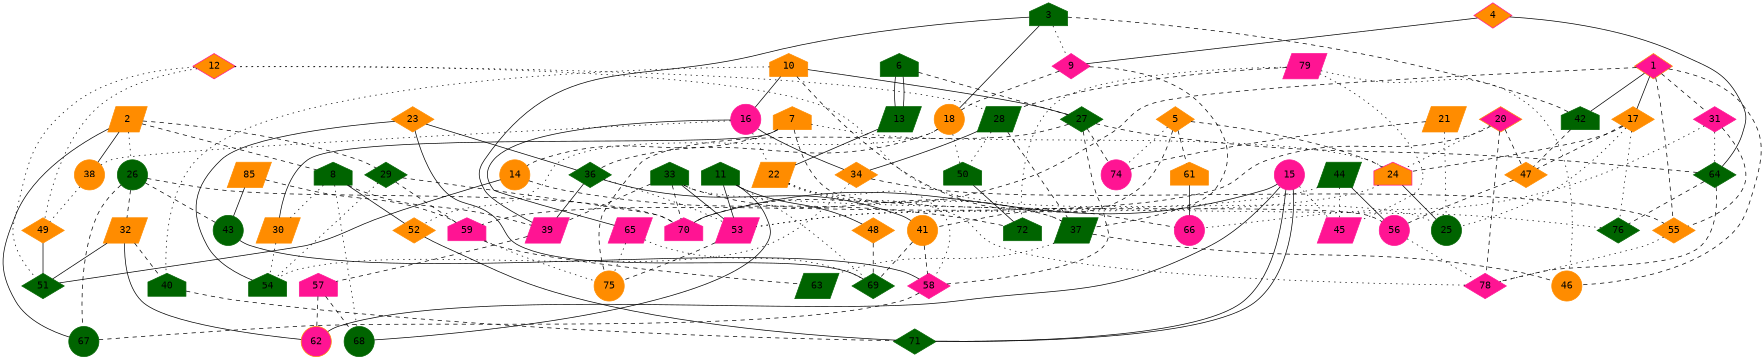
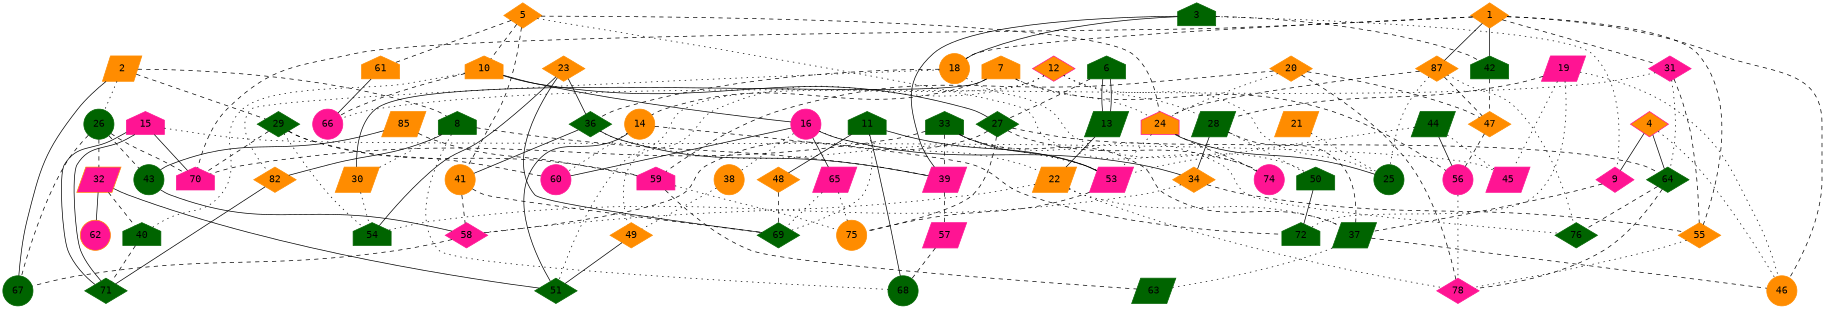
none -> (507, 37)
(1305, 66) -> (1564, 69)
(1653, 66) -> (1490, 15)
(1010, 89) -> (1155, 34)
(1501, 119) -> (1291, 69)
(1633, 119) -> (1437, 69)
(1277, 140) -> (1217, 152)
(108, 147) -> none
(1289, 175) -> (145, 124)
none -> (556, 180)
none -> (1723, 199)
(125, 230) -> (99, 180)
(414, 230) -> (275, 180)
(318, 286) -> (945, 235)
(818, 306) -> none
(317, 314) -> none
